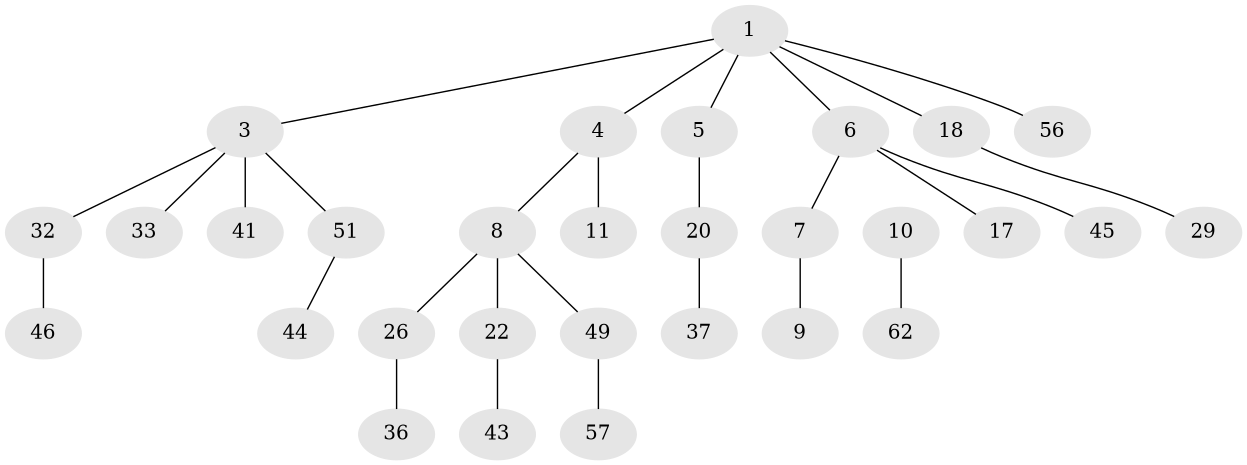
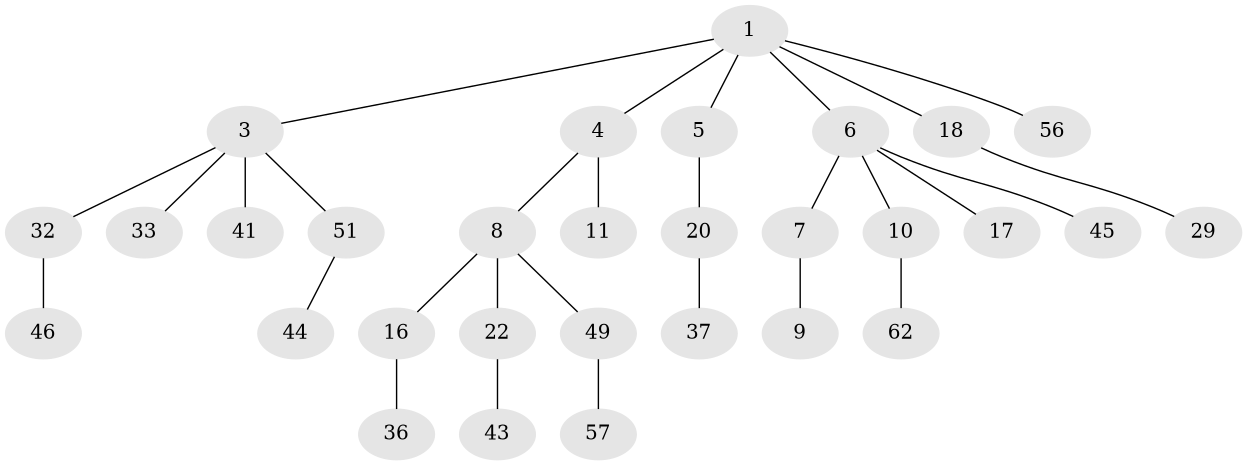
none -> (876, 182)
(397, 334) -> (397, 334)
